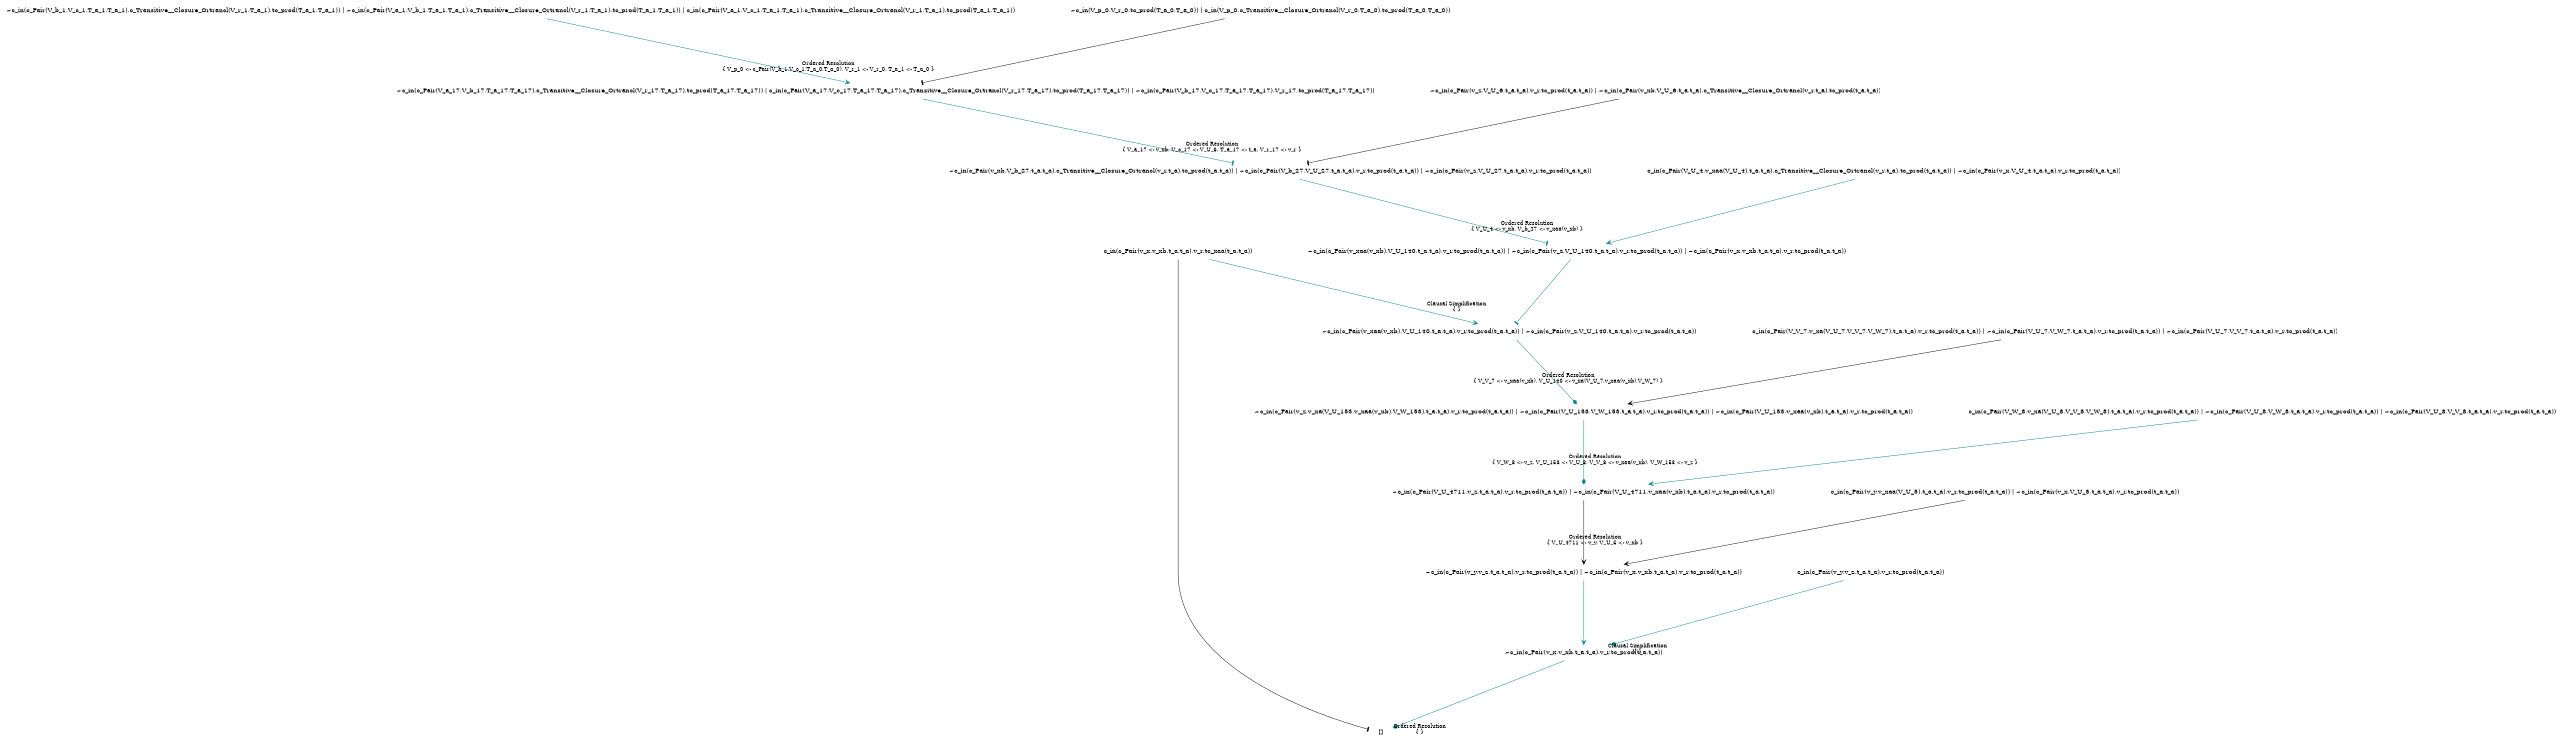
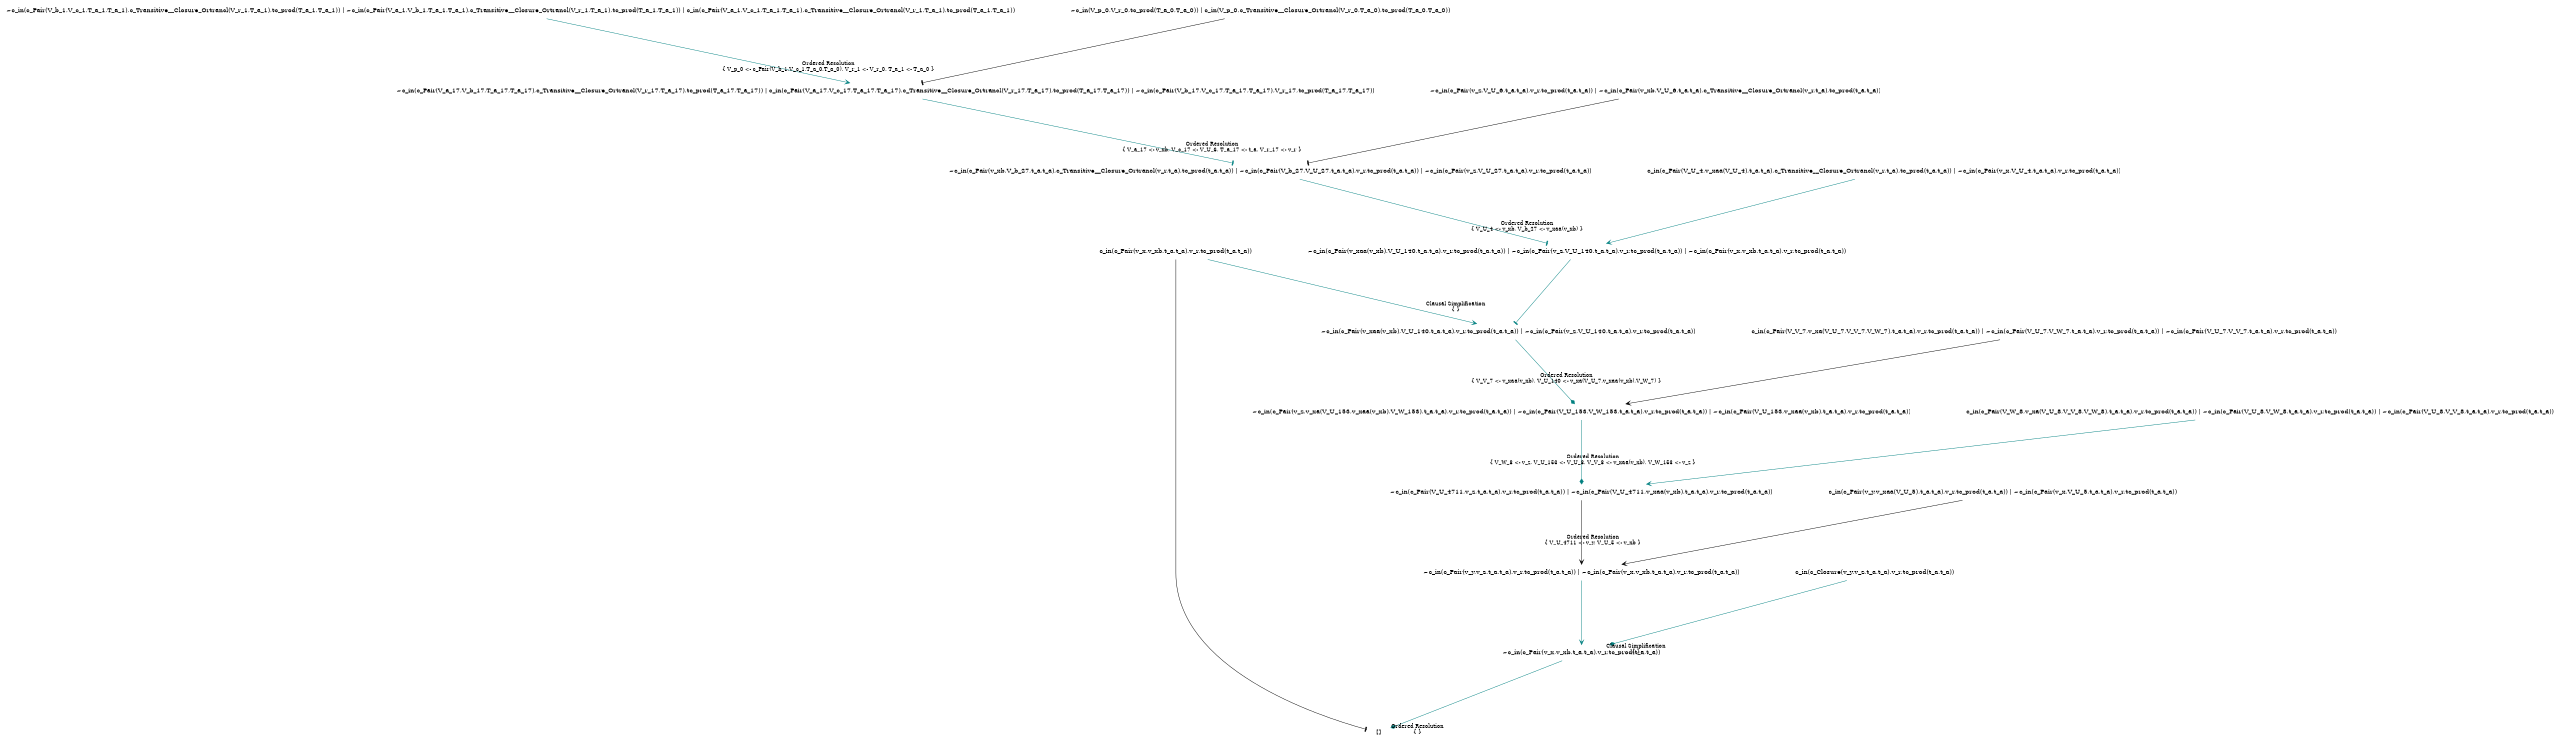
(1178, 251) -> (1176, 251)
(1871, 572) -> (1875, 572)
